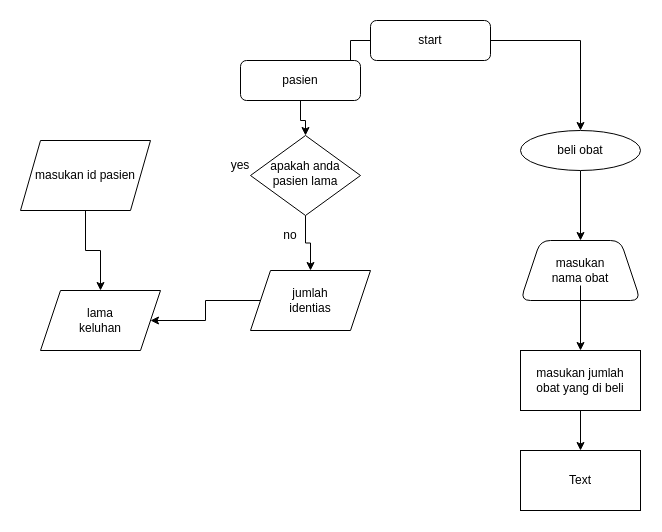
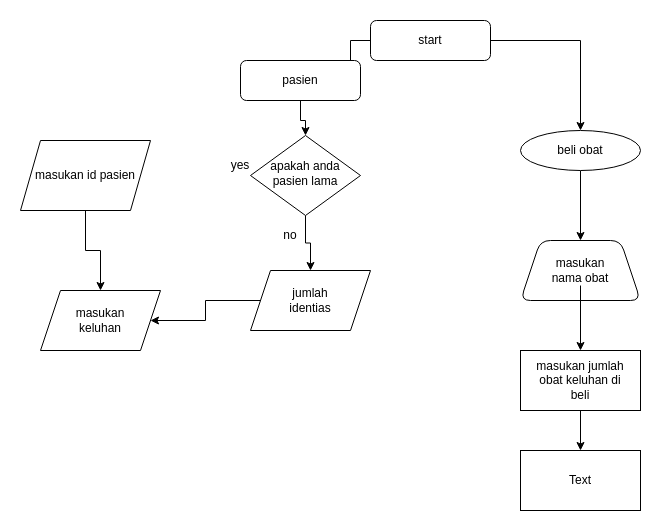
(101, 321) -> (101, 321)
(581, 381) -> (581, 381)
